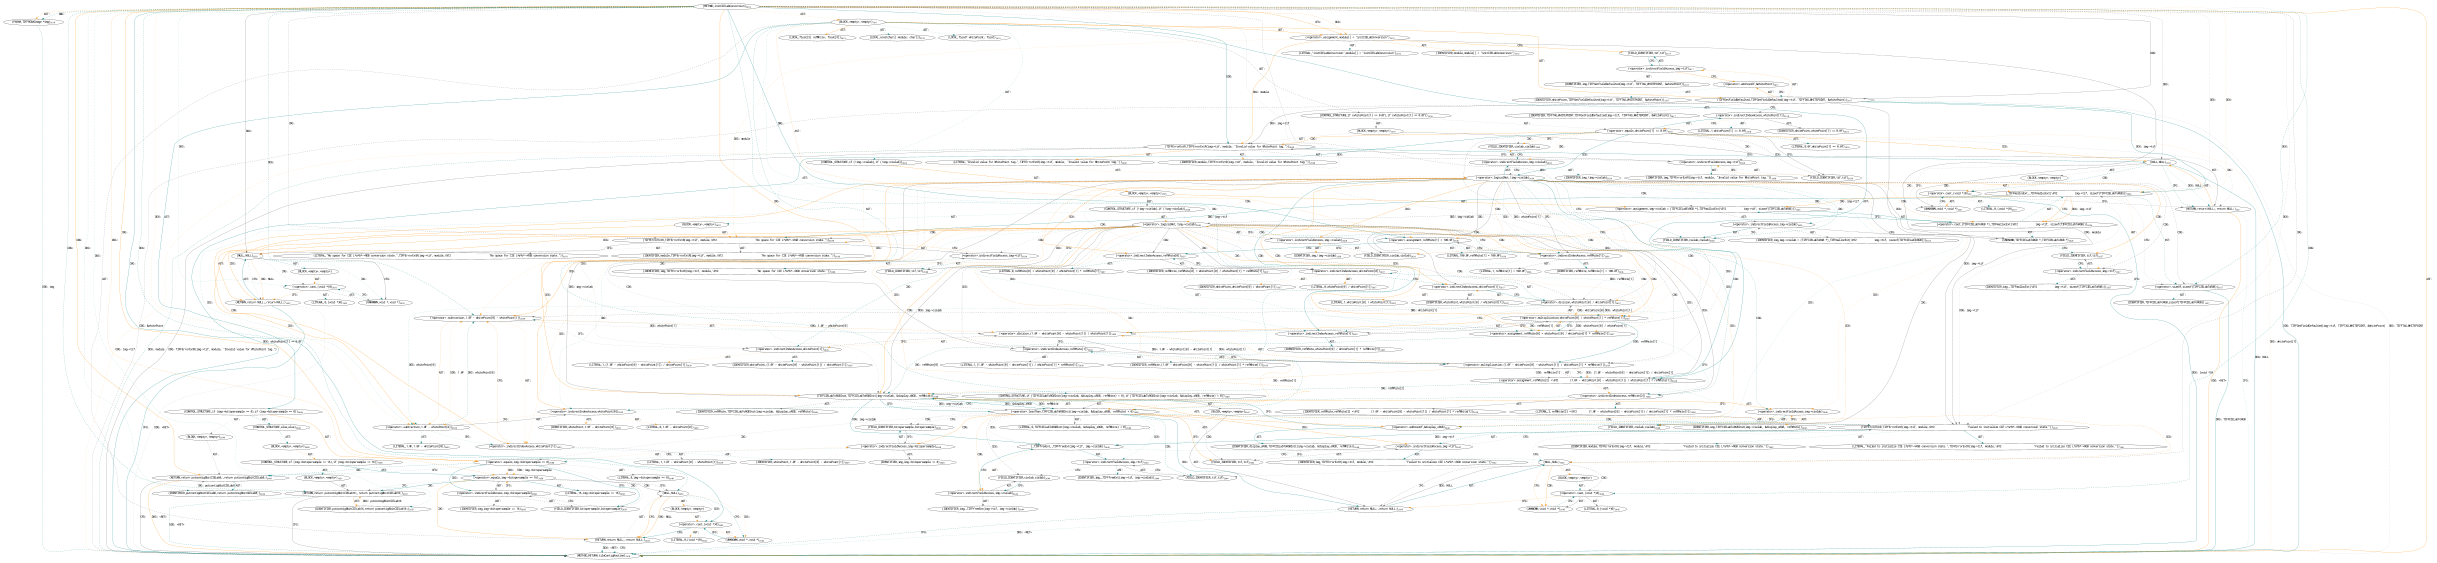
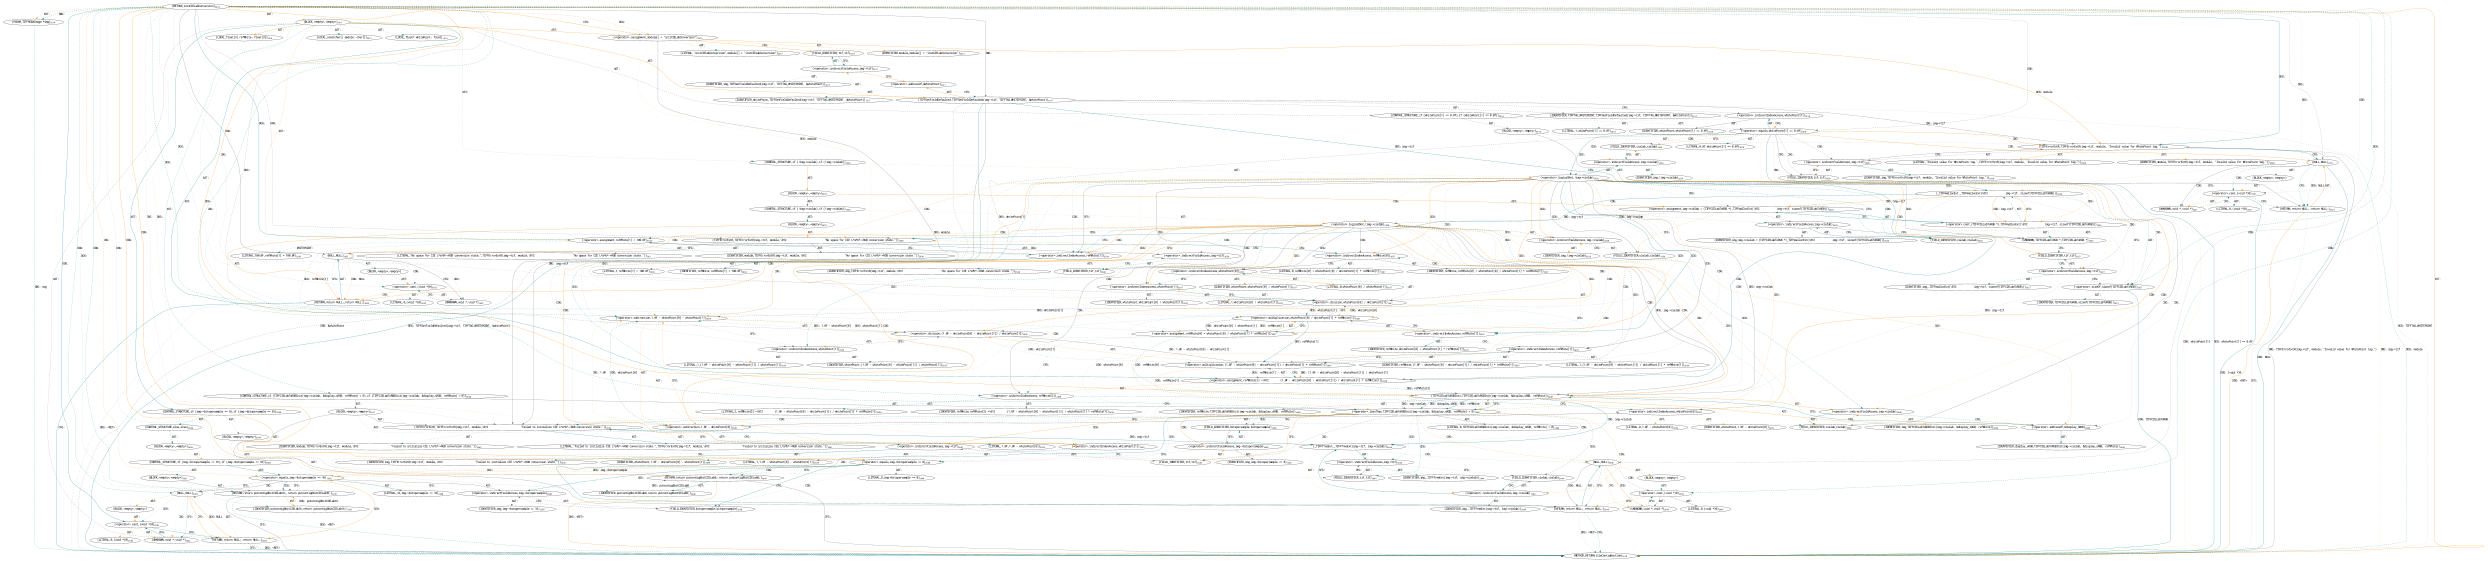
none -> (1275, 11)
(1453, 248) -> (306, 248)
